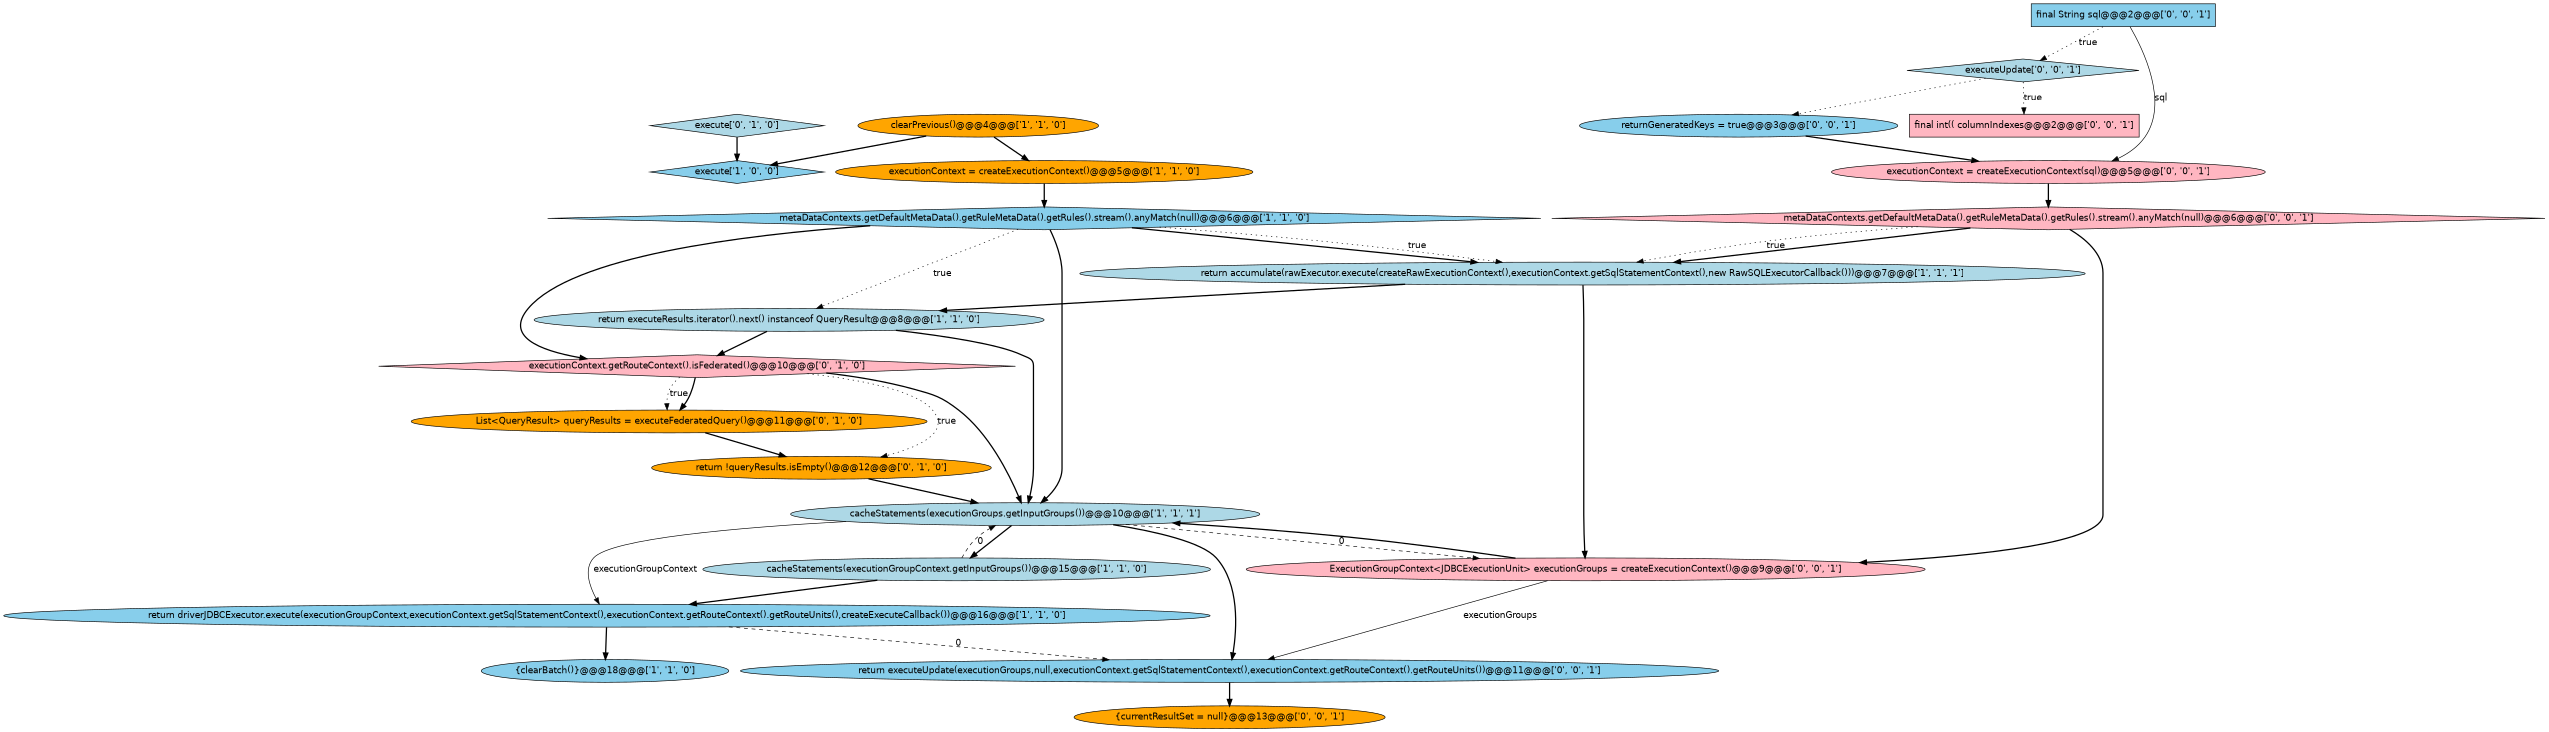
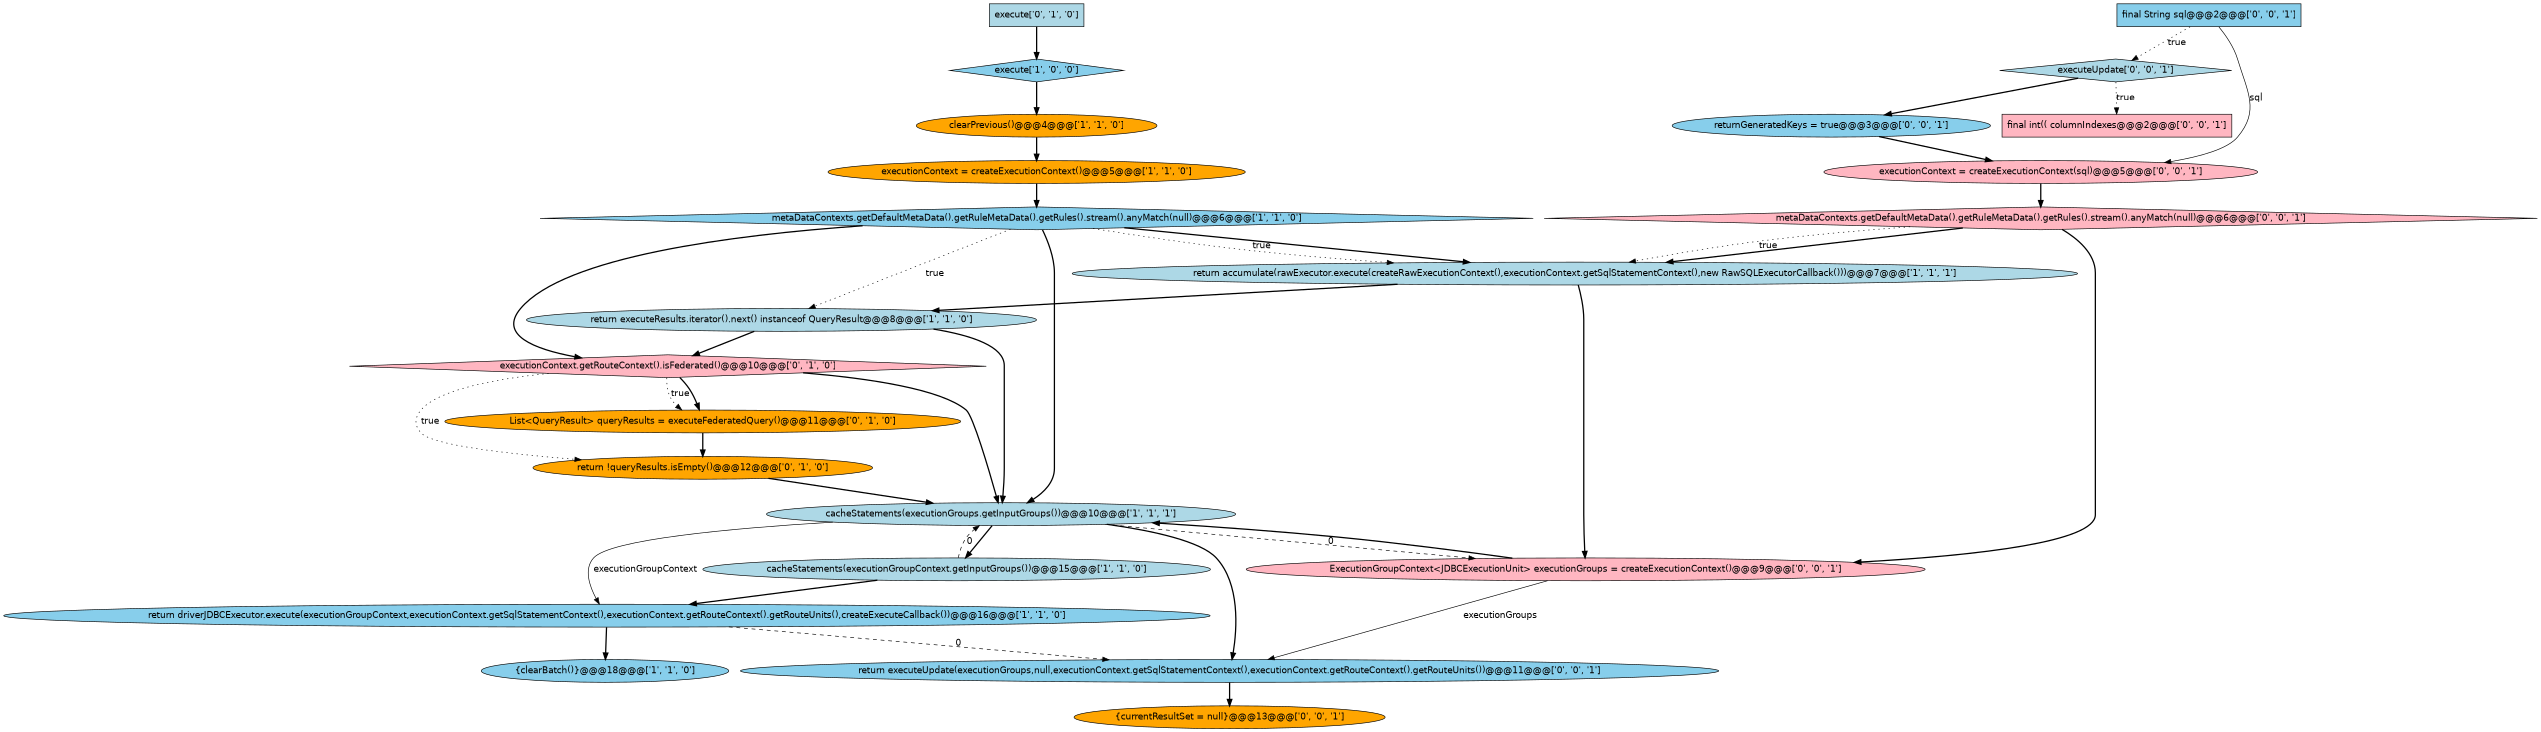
(1892, 96) -> (1985, 96)
(737, 126) -> (1037, 15)
(852, 150) -> (1037, 95)
